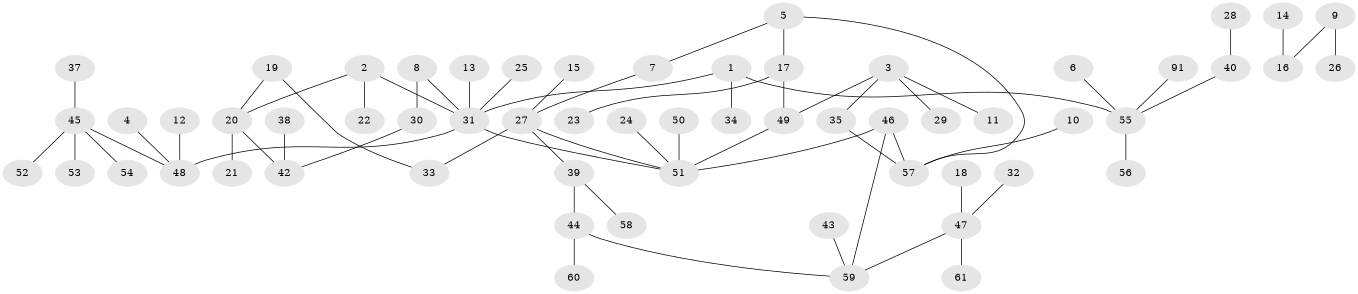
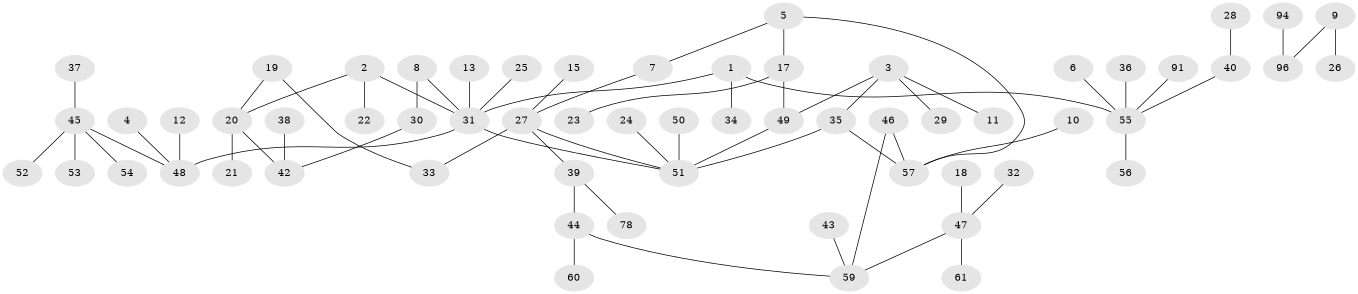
(1283, 16) -> (1283, 16)
none -> (1126, 68)
(1283, 68) -> (1283, 68)
(787, 154) -> (760, 151)
(627, 226) -> (627, 226)
